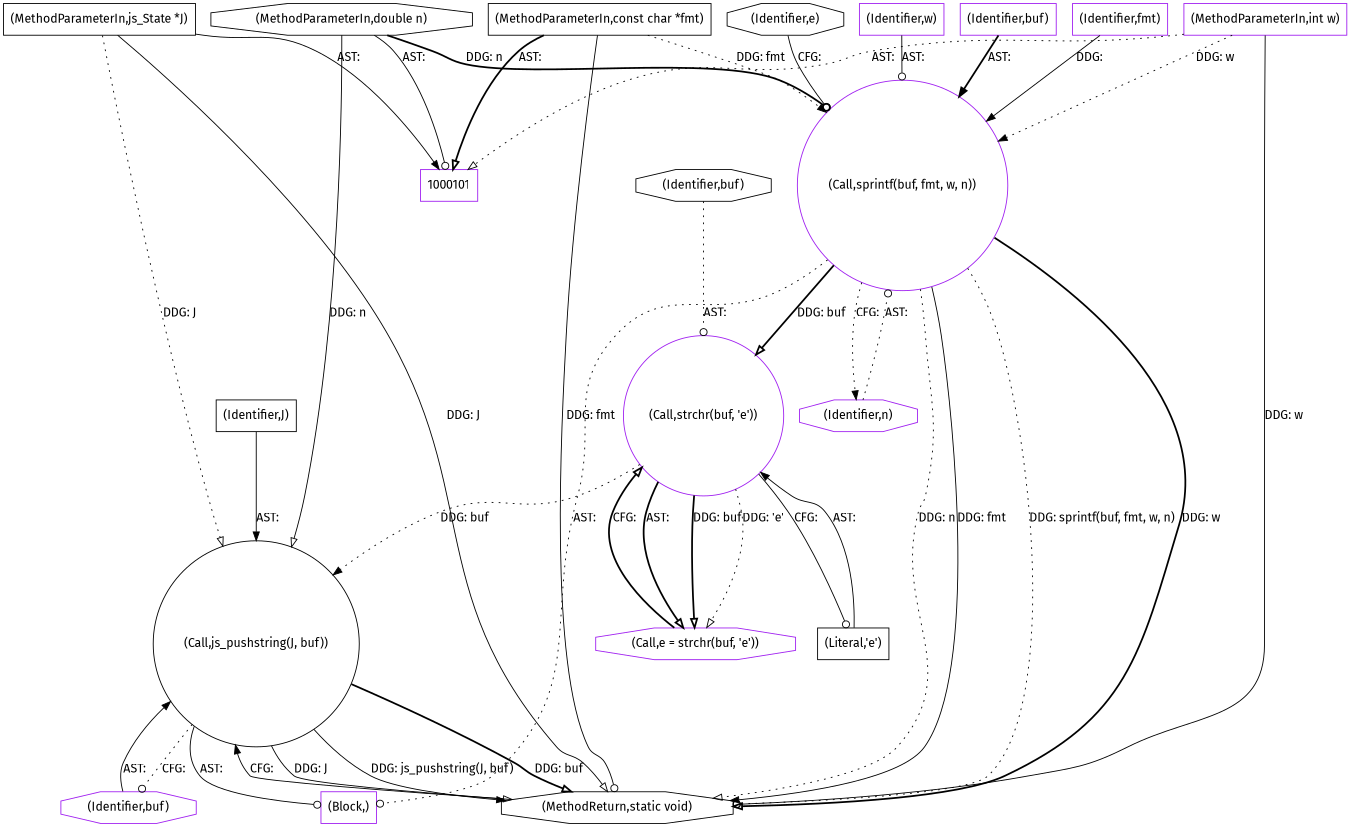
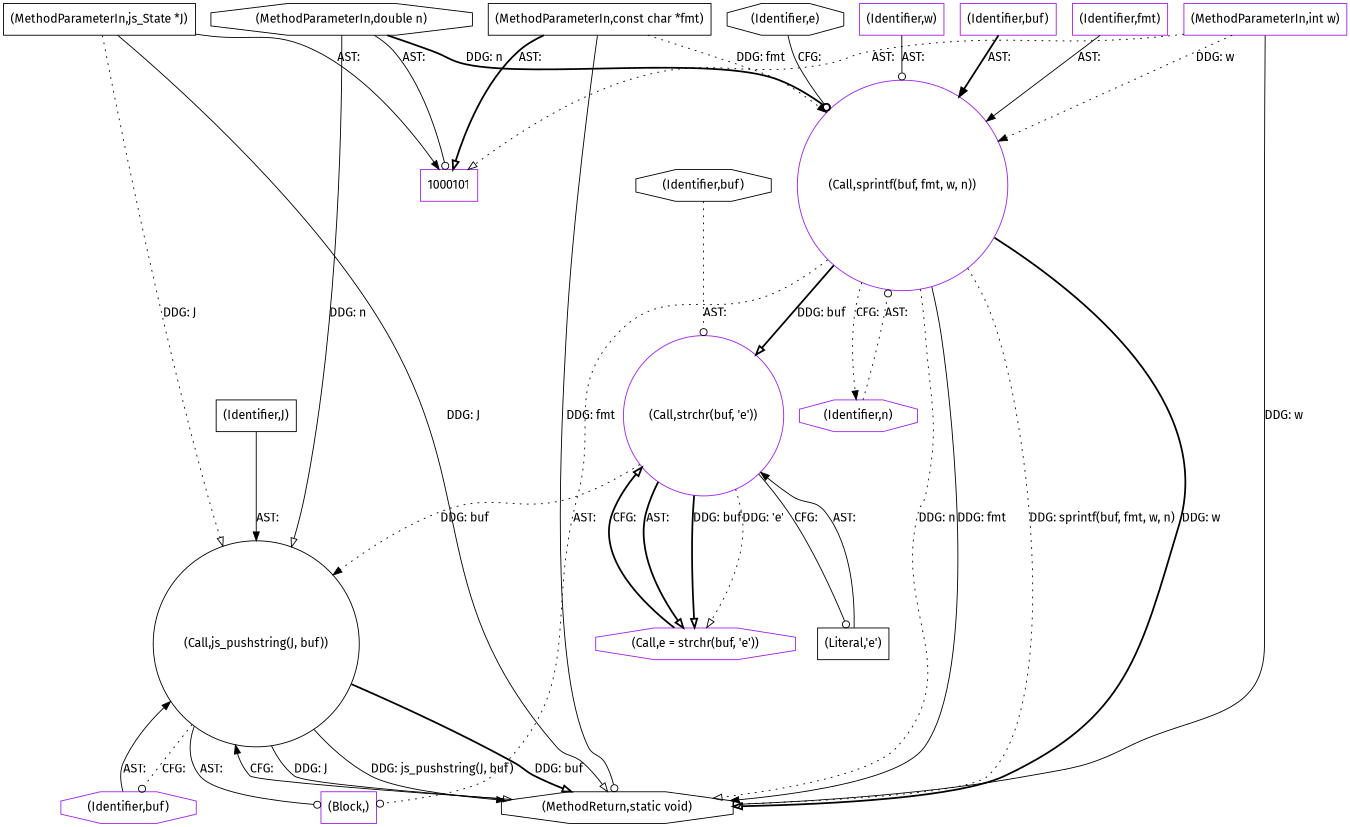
(1091, 58) -> (1091, 58)
